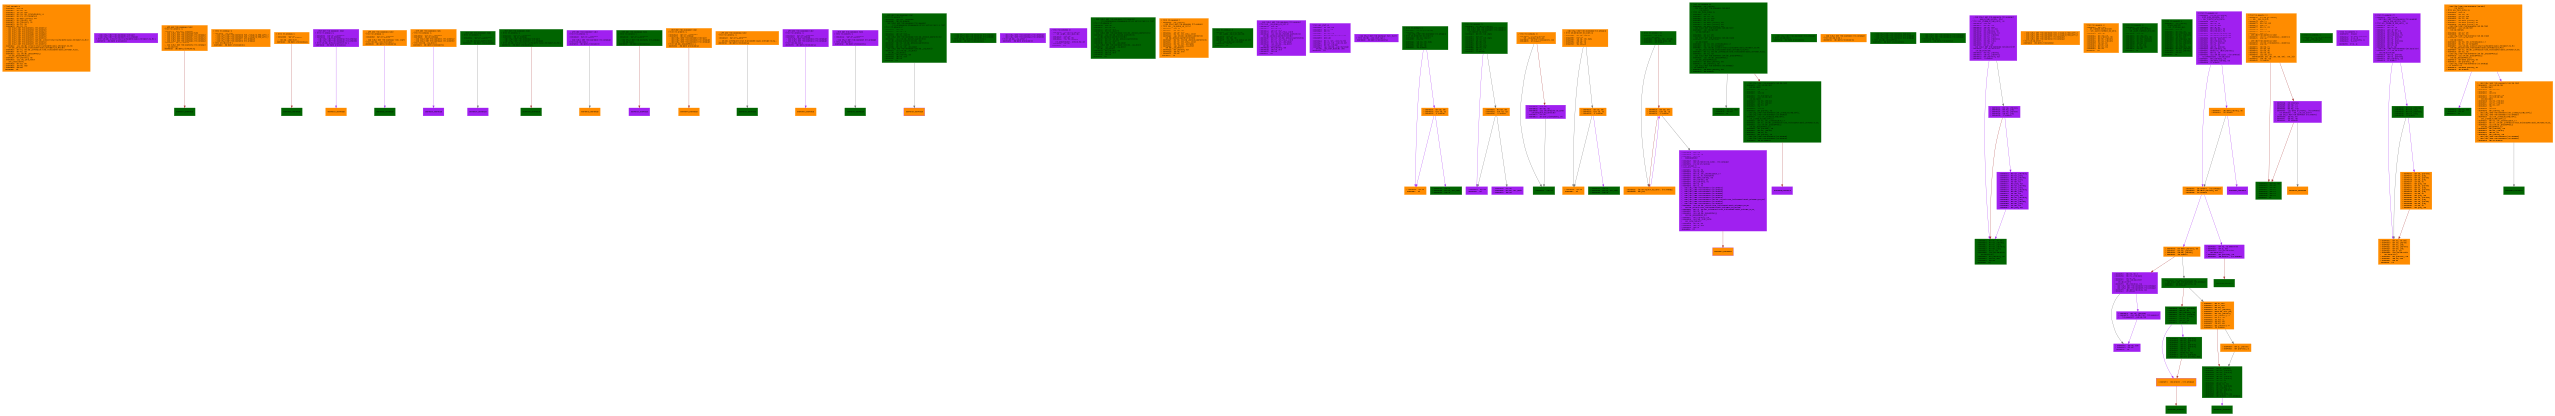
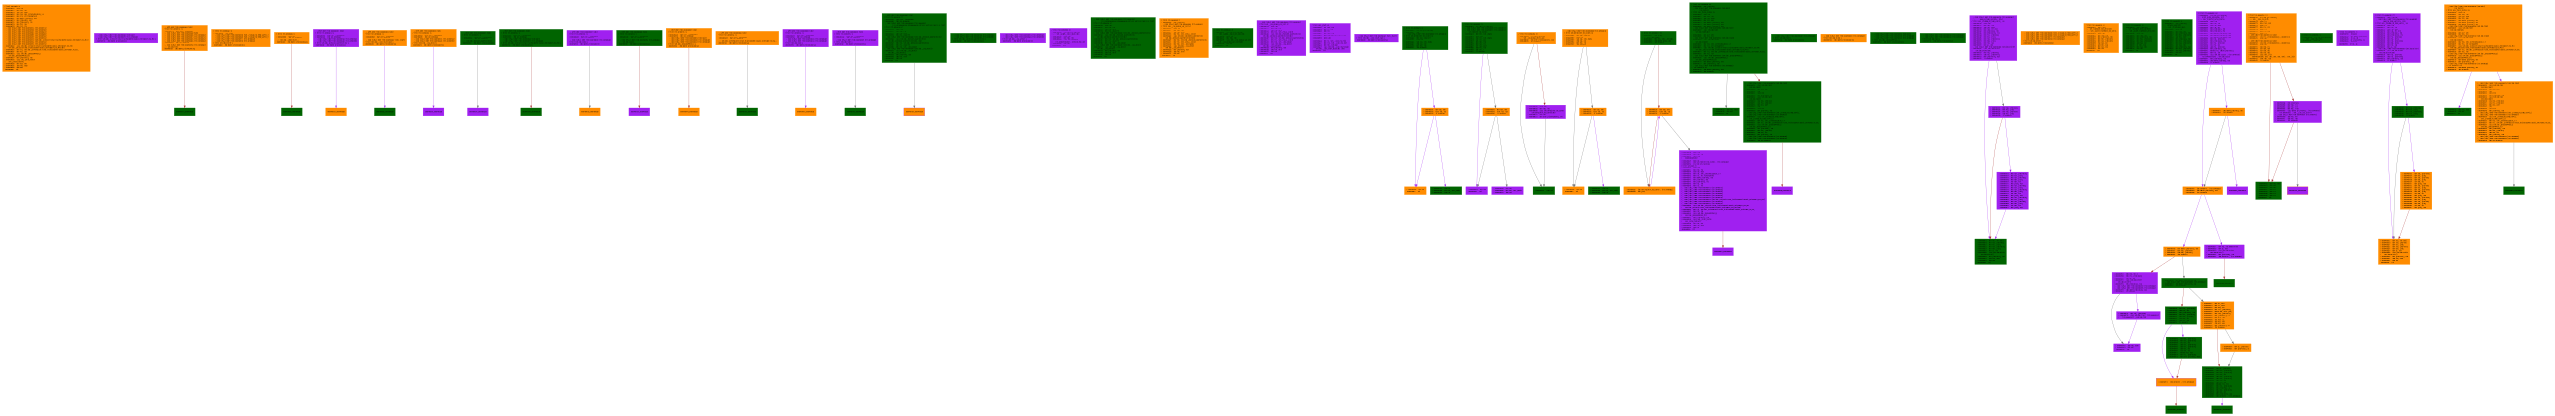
(2298, 191) -> (2298, 191)
(1723, 252) -> (1723, 252)
